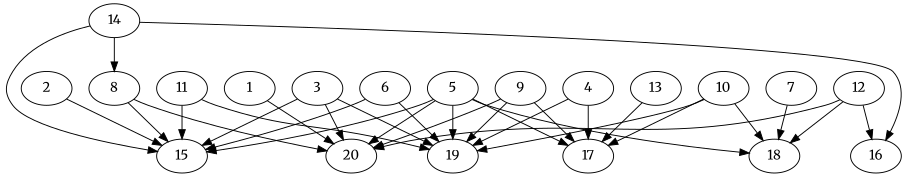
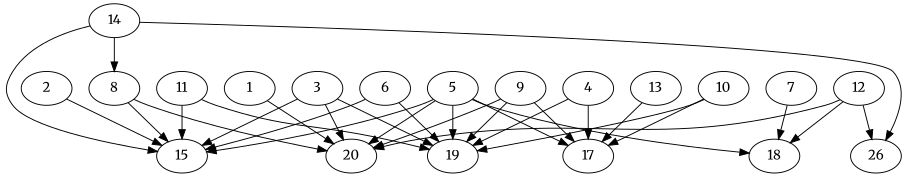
(744, 116) -> none
(876, 156) -> (876, 156)
